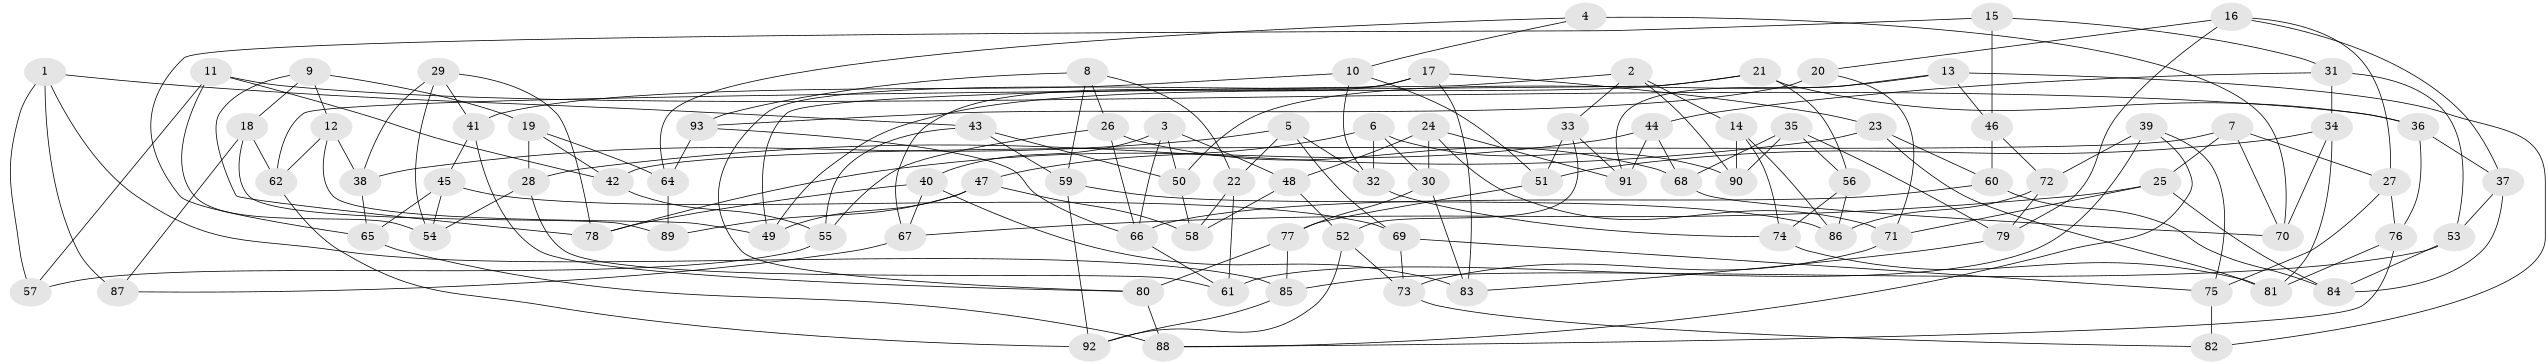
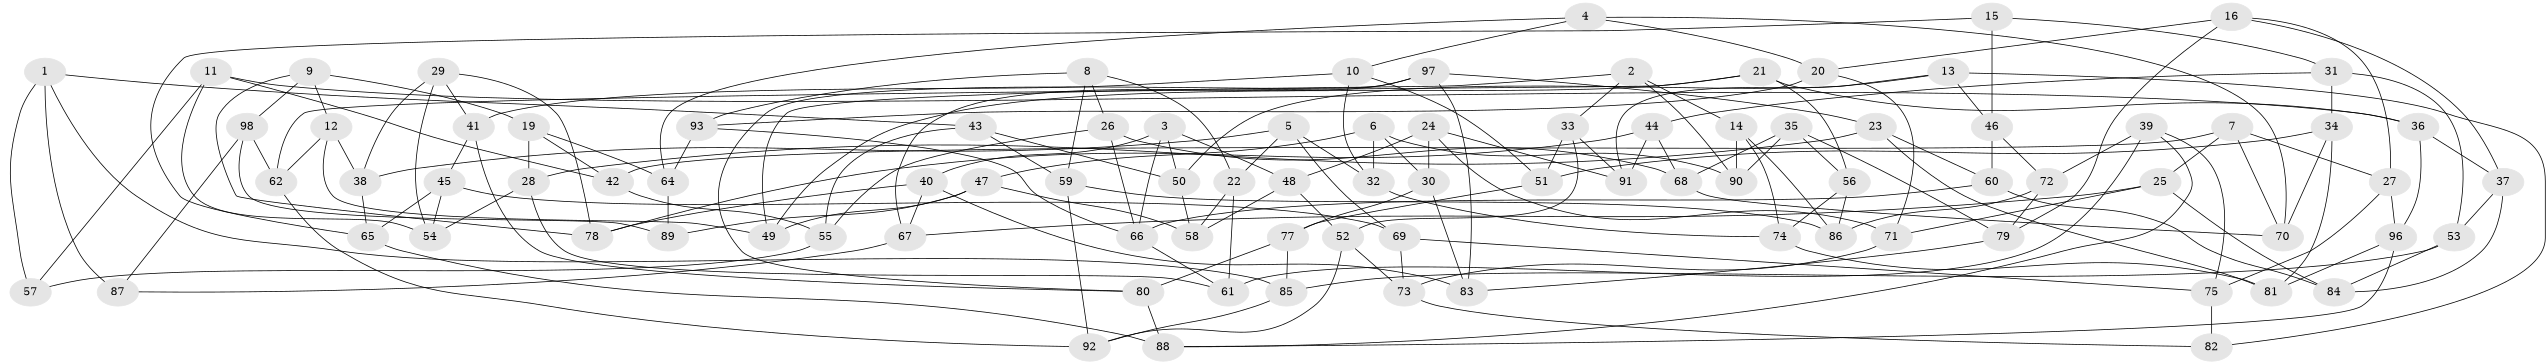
none -> (1705, 37)
(1429, 72) -> (1429, 72)
(247, 127) -> (247, 127)
(2396, 237) -> (2396, 237)
